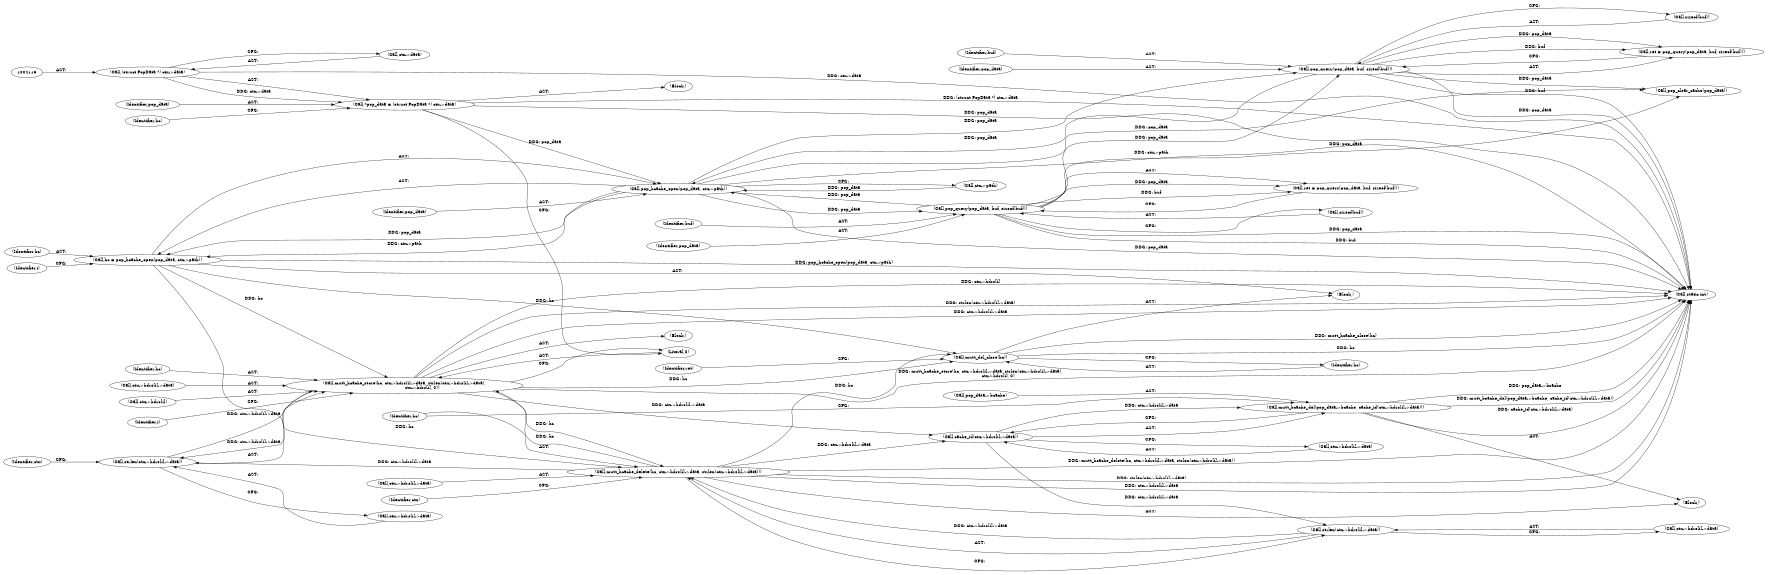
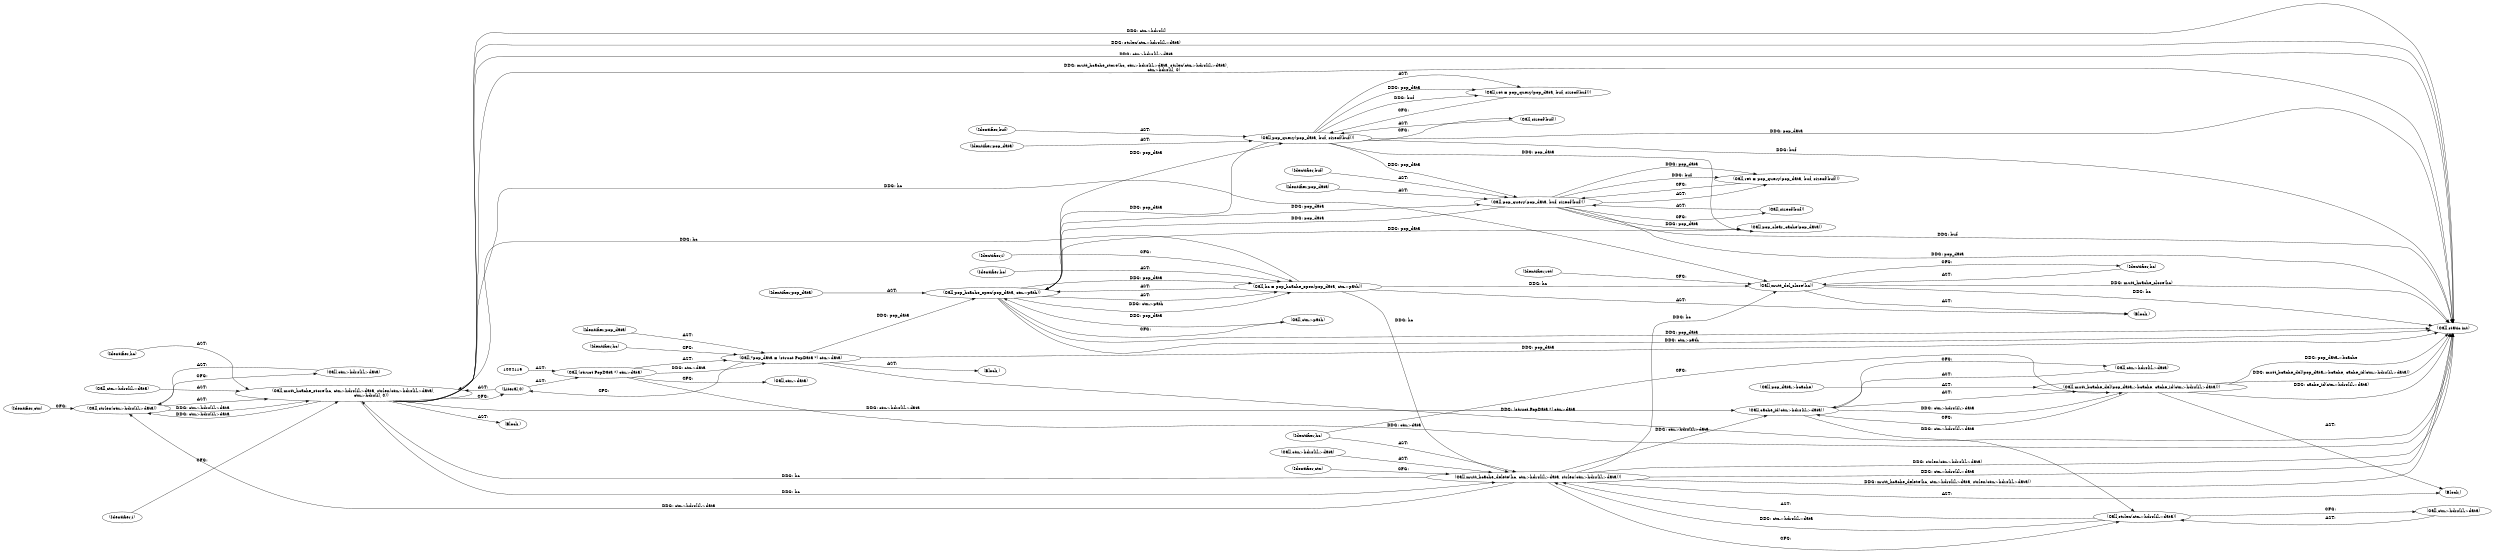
(287, 63) -> (552, 382)
(945, 267) -> none
(148, 402) -> none
